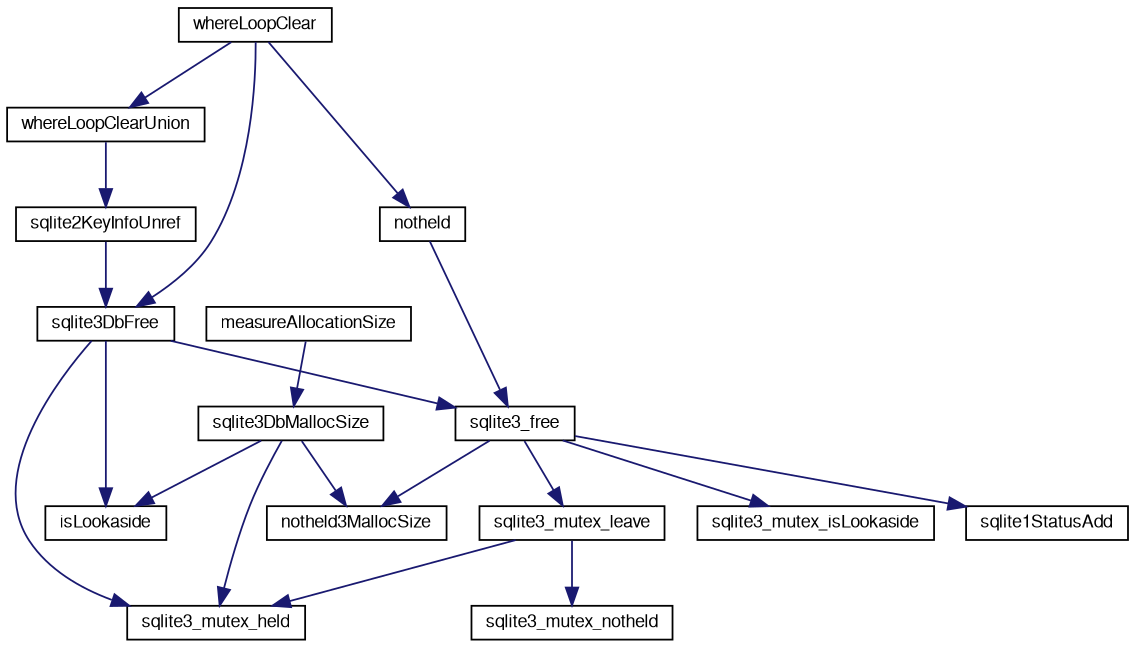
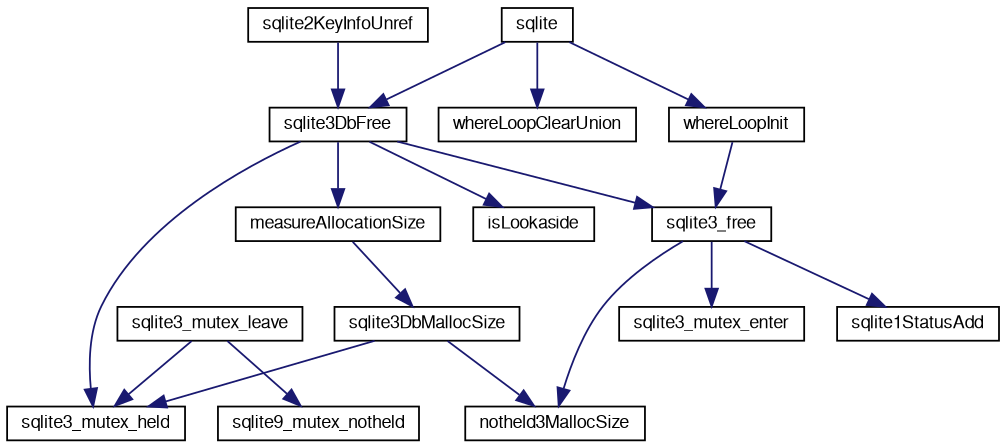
(255, 25) -> (537, 25)
(106, 165) -> none
none -> (338, 165)
(423, 224) -> (737, 125)
(539, 466) -> none
(206, 469) -> none
(816, 523) -> (712, 324)
(572, 623) -> (318, 423)
